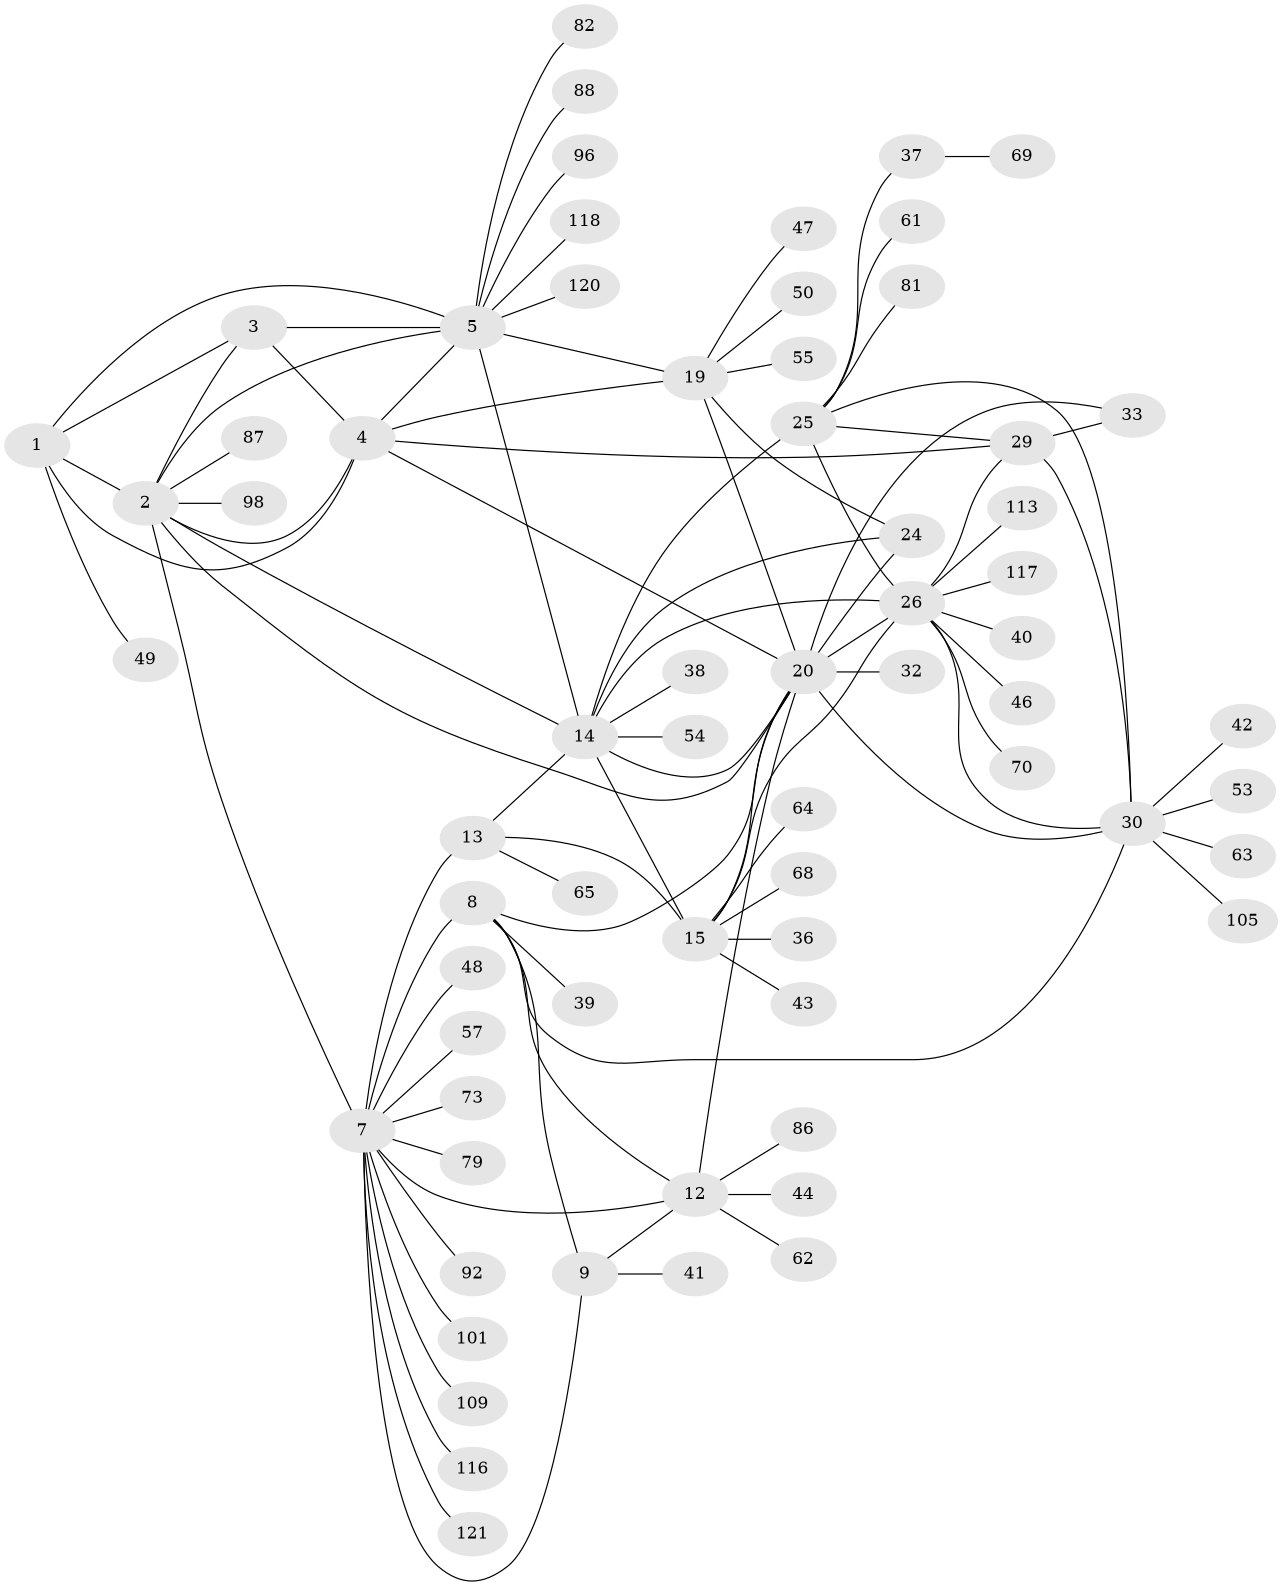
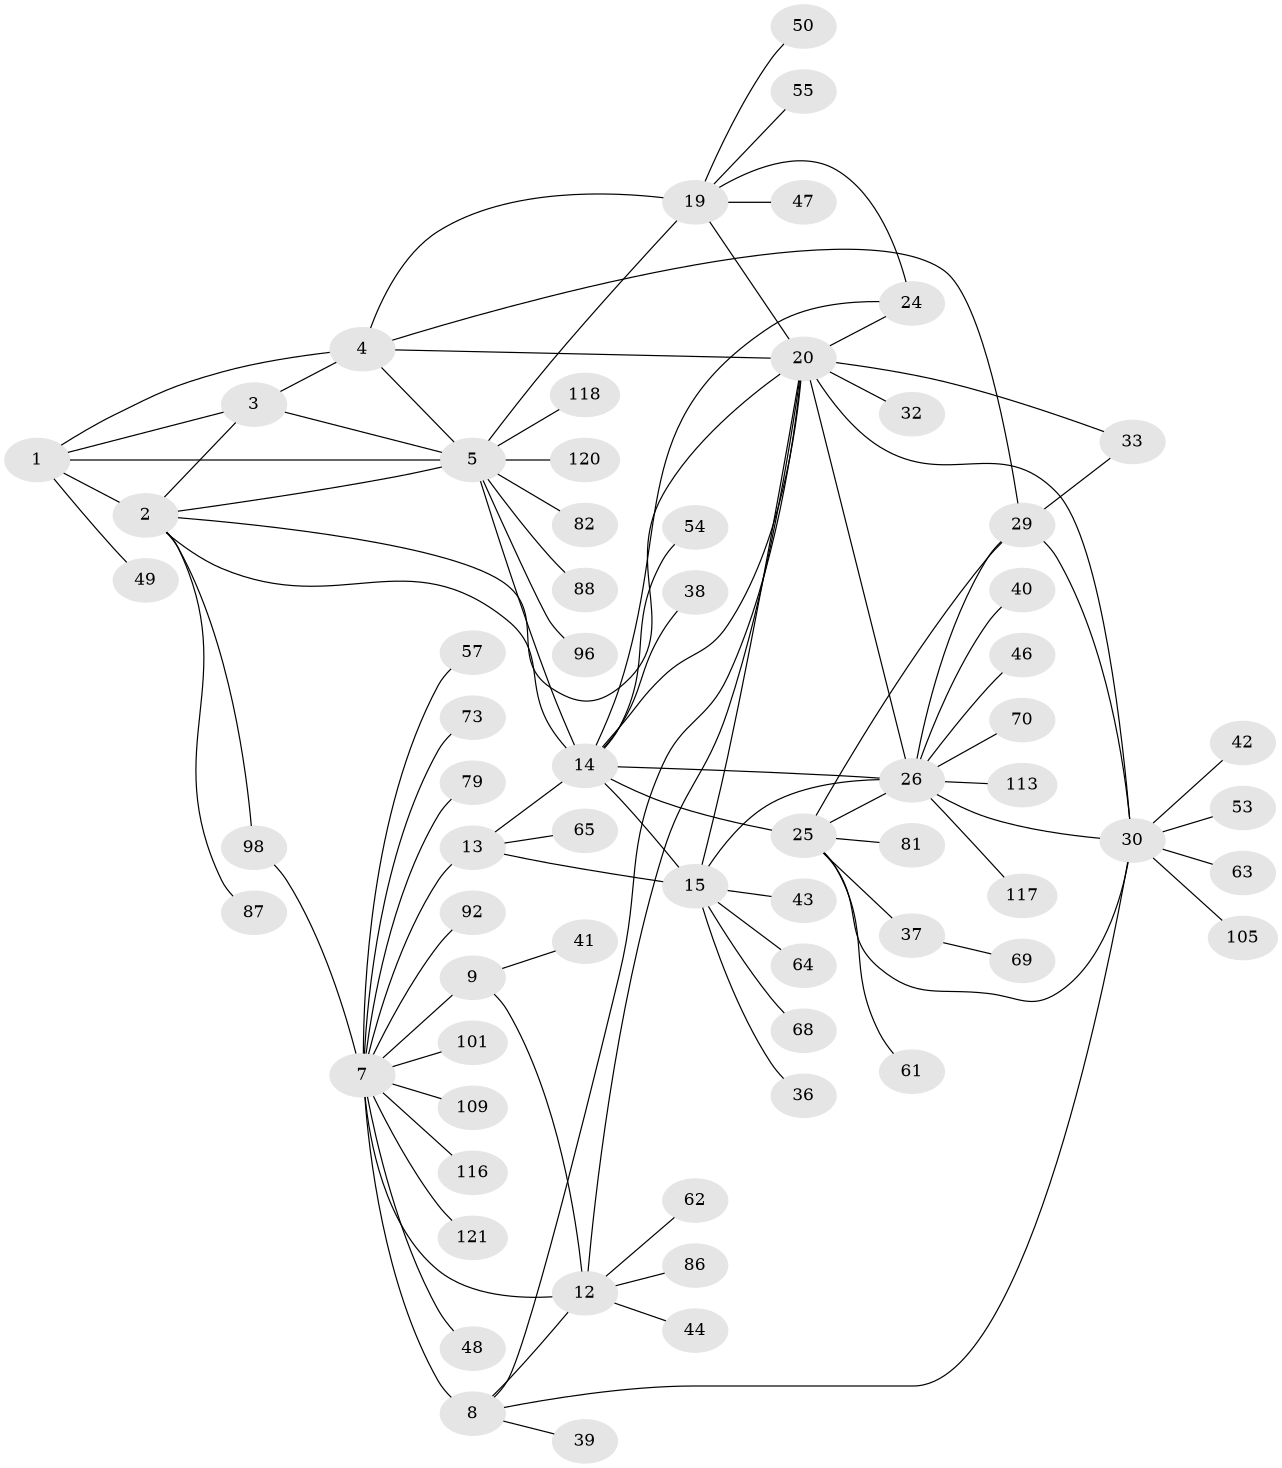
(277, 539) -> none
(230, 825) -> (324, 955)
(540, 1083) -> none
